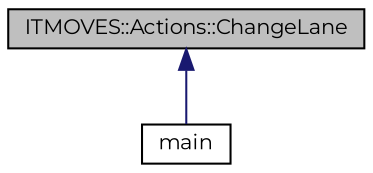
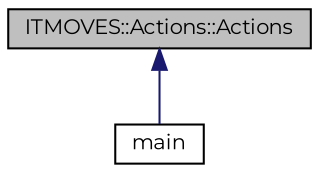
(186, 29) -> (160, 29)
